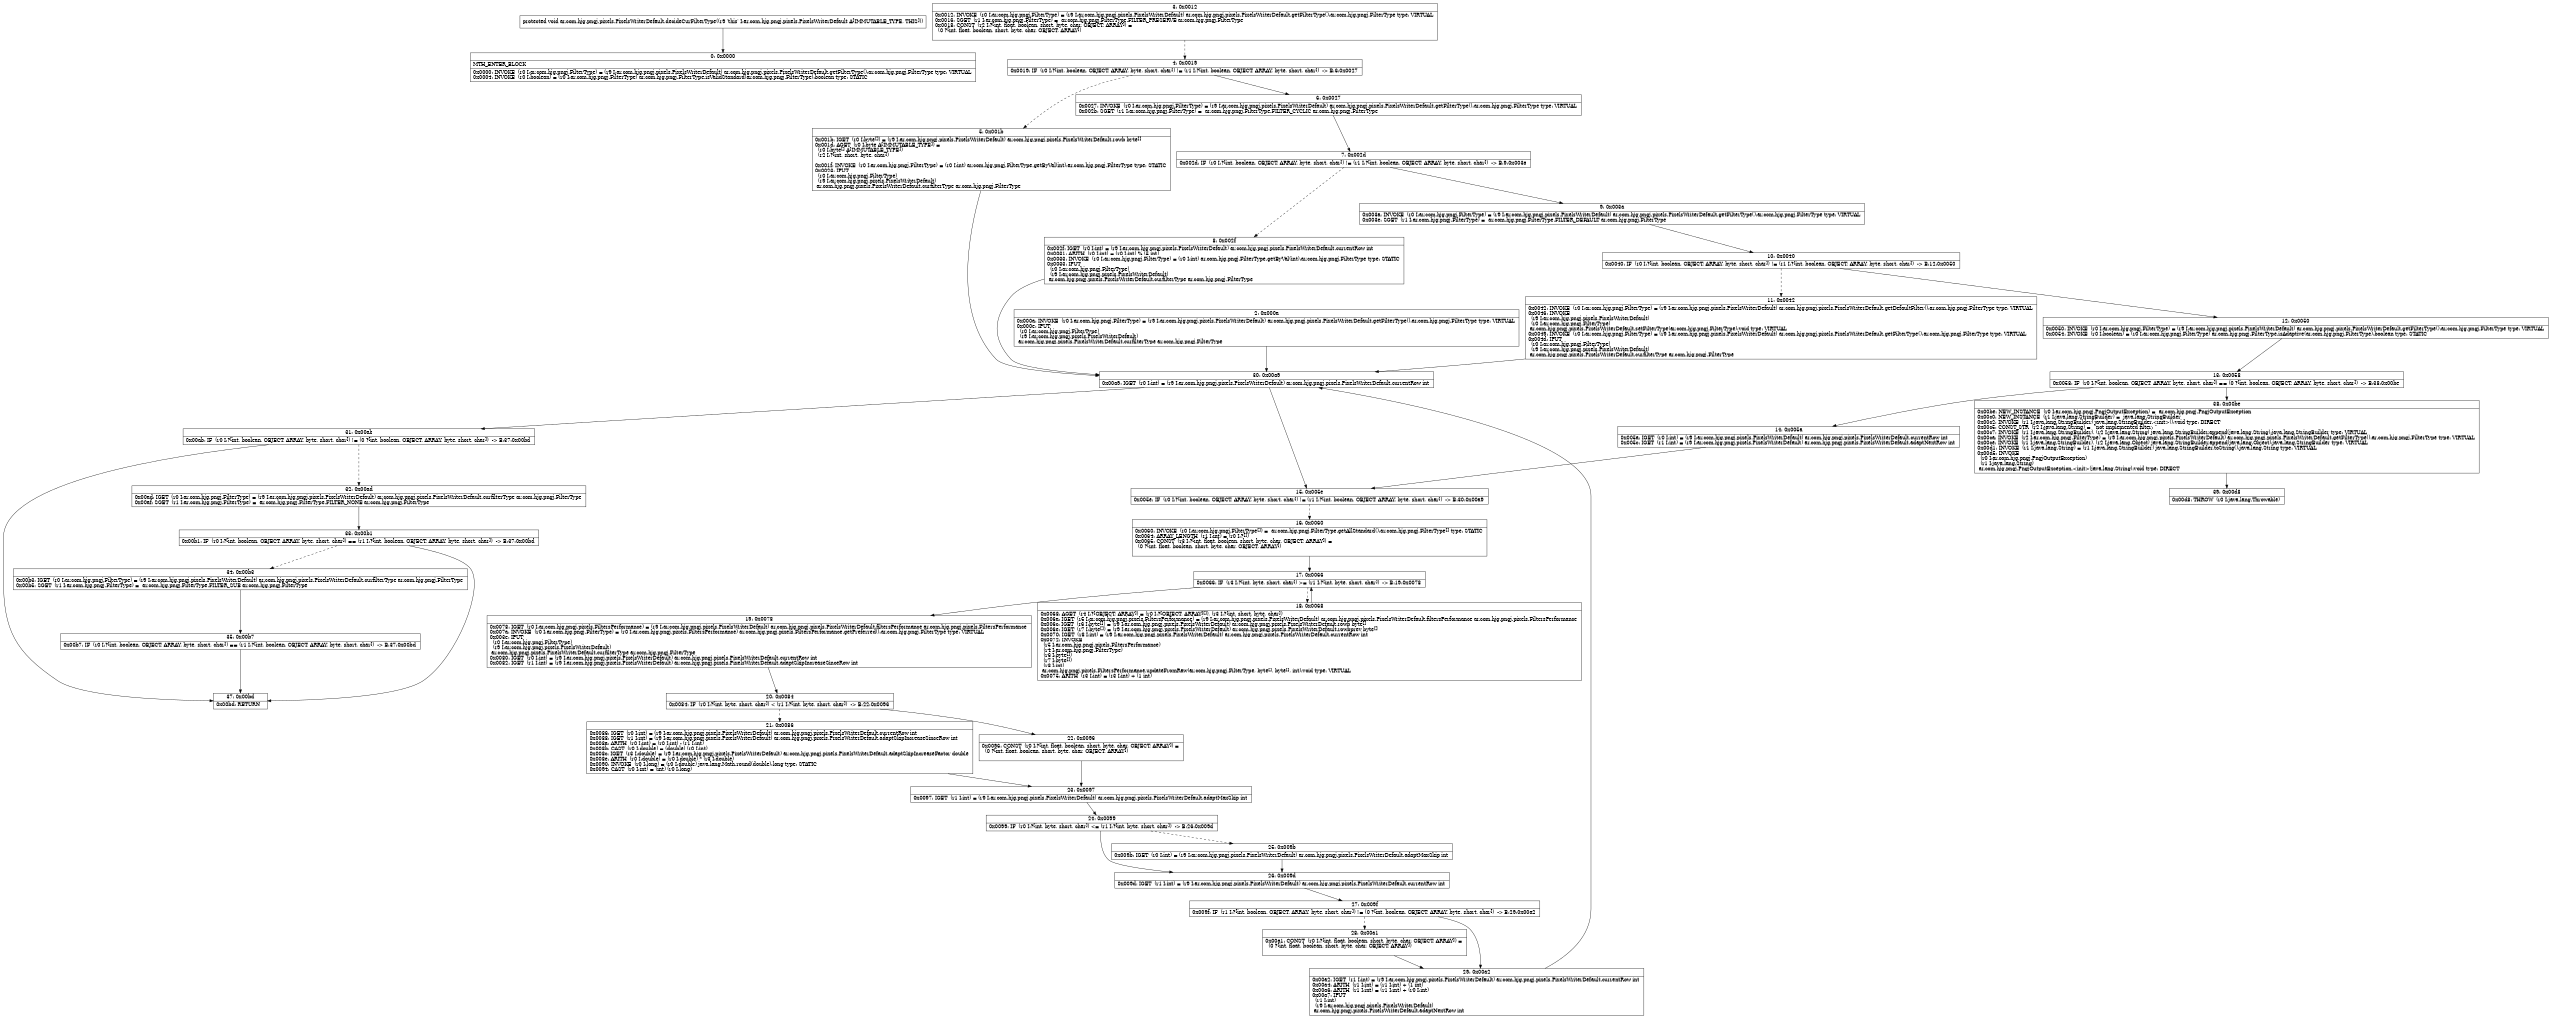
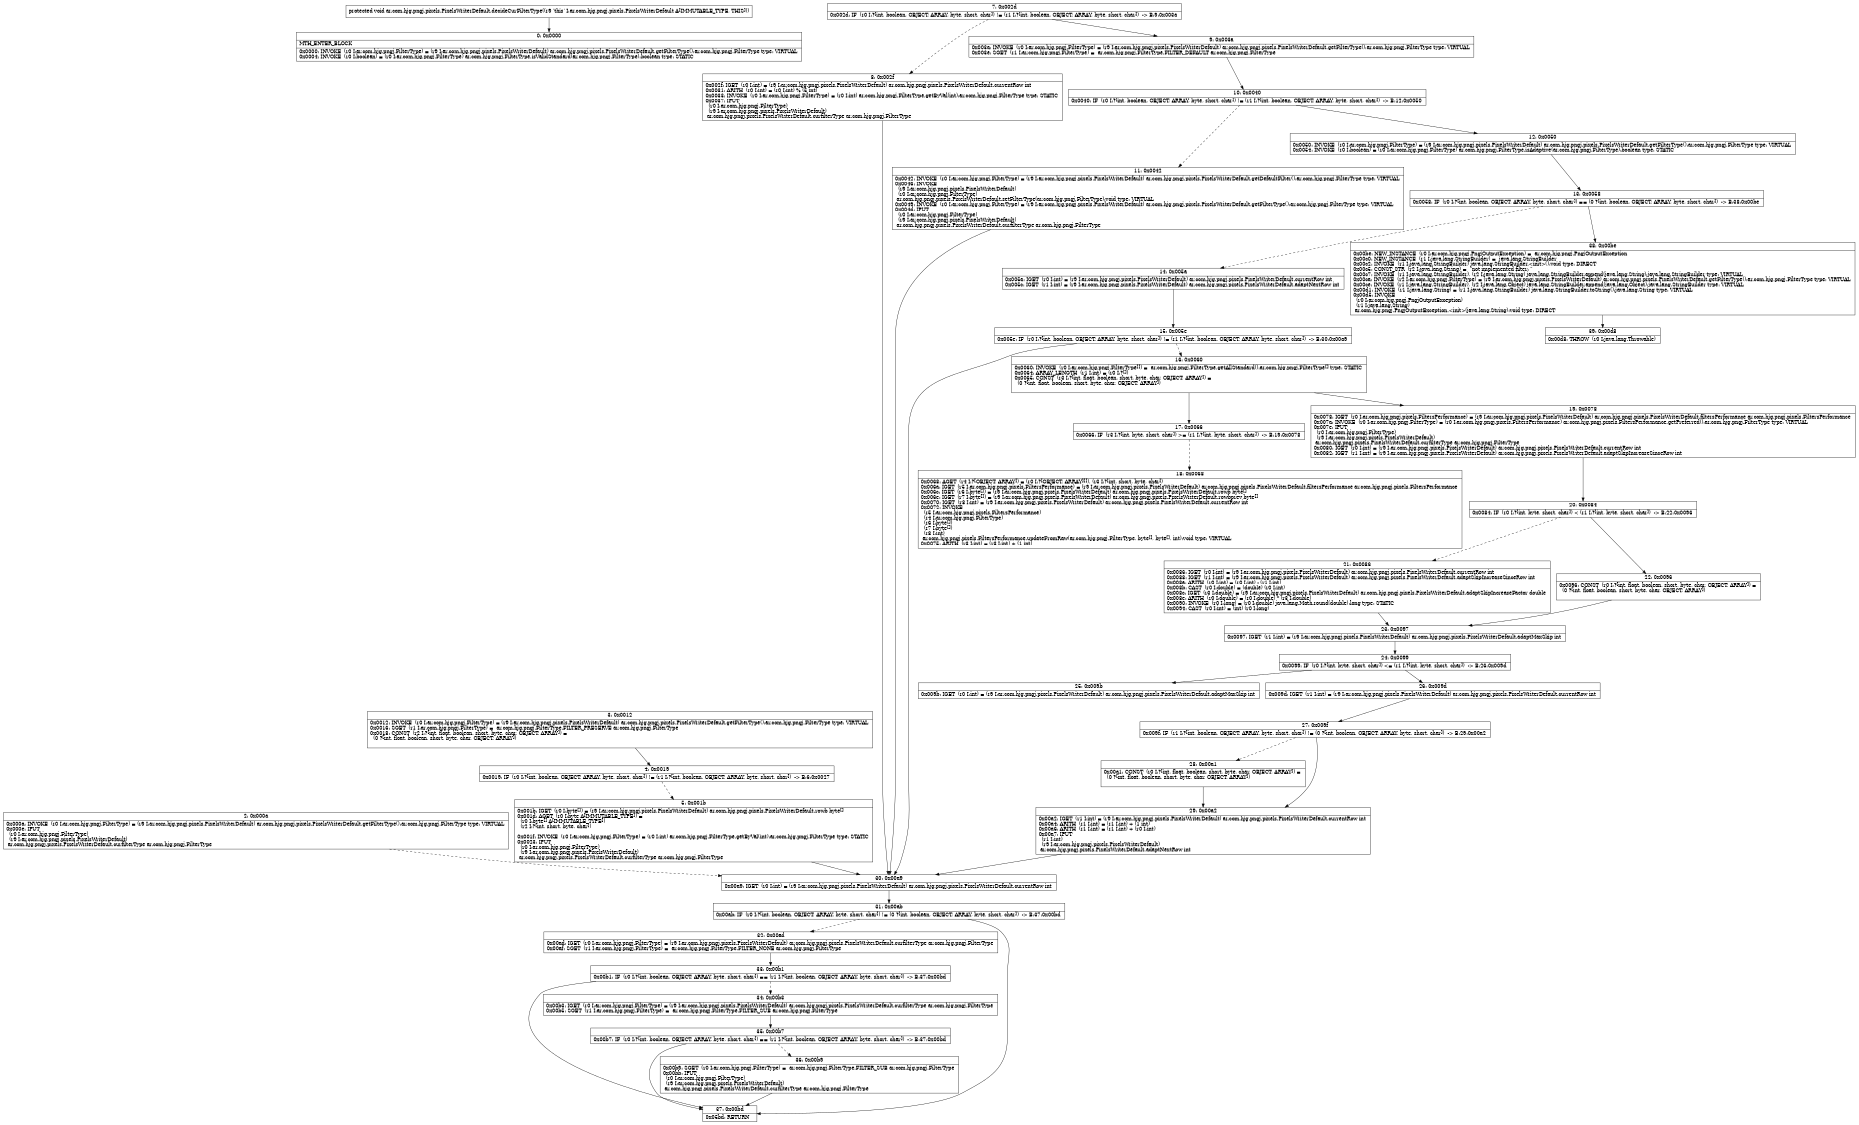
(1185, 48) -> (642, 756)
(1329, 105) -> none
(1066, 264) -> (724, 101)
(1267, 357) -> (554, 866)
(1964, 401) -> (1383, 235)
(1287, 436) -> (909, 549)
(1312, 597) -> none
(1067, 599) -> (1357, 399)
(508, 638) -> (1332, 428)
(240, 705) -> (730, 1118)
(1190, 837) -> (1244, 676)
(1282, 864) -> none
none -> (809, 1075)
